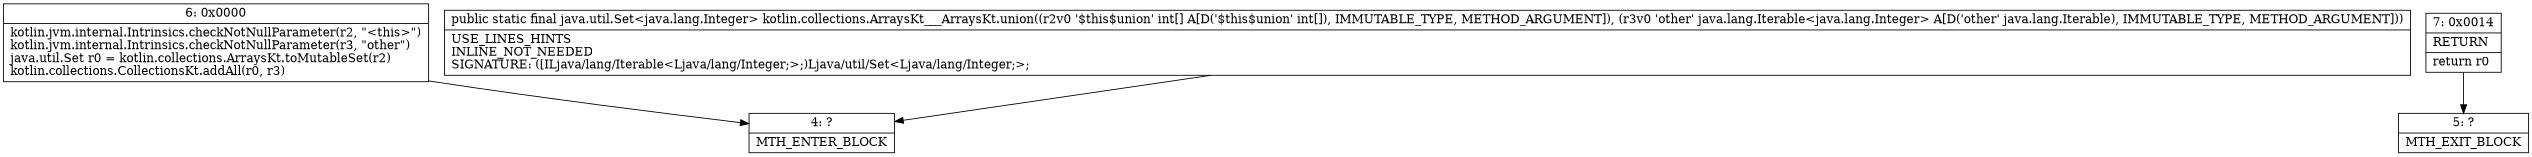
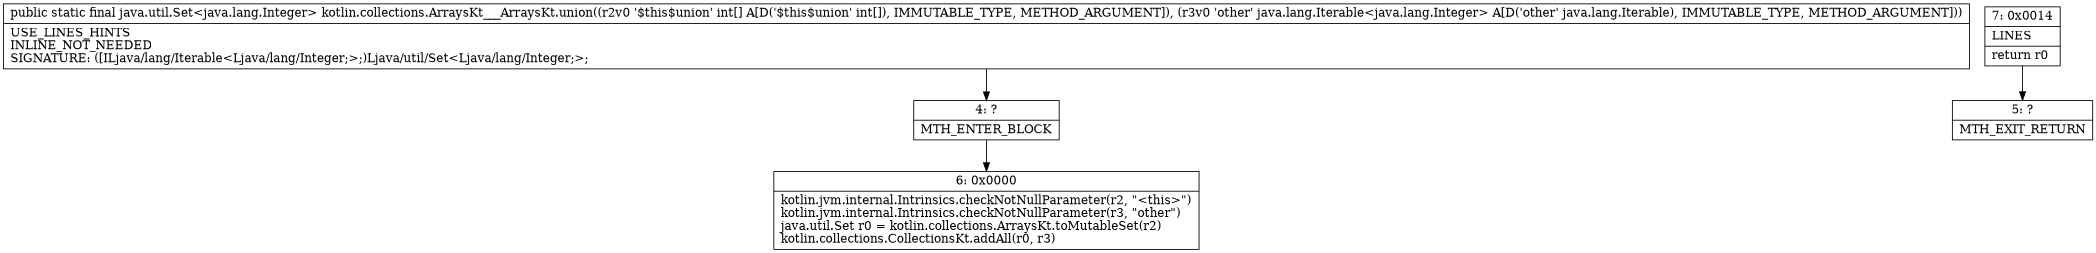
(2461, 42) -> (2012, 36)
(584, 103) -> (986, 151)
(2464, 142) -> (2023, 130)
